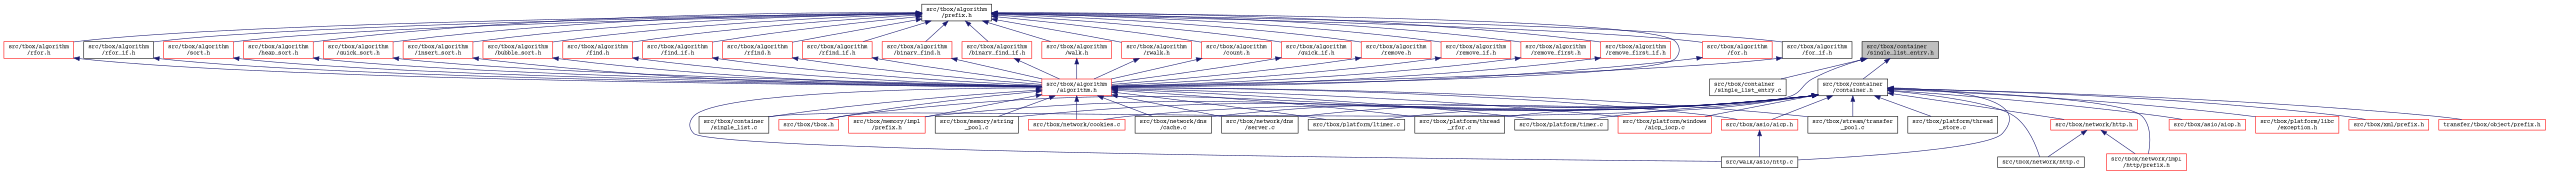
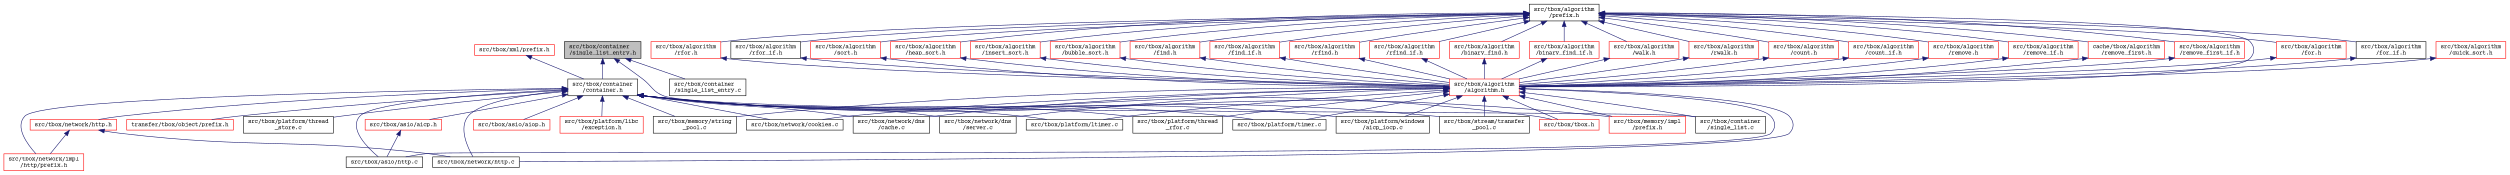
(537, 28) -> none
(1316, 50) -> (1884, 50)
(1556, 50) -> (2126, 50)
(1567, 103) -> (1298, 155)
(2224, 104) -> (558, 68)
(1077, 125) -> (795, 125)
(1665, 125) -> (1383, 125)
(1760, 162) -> (384, 162)
